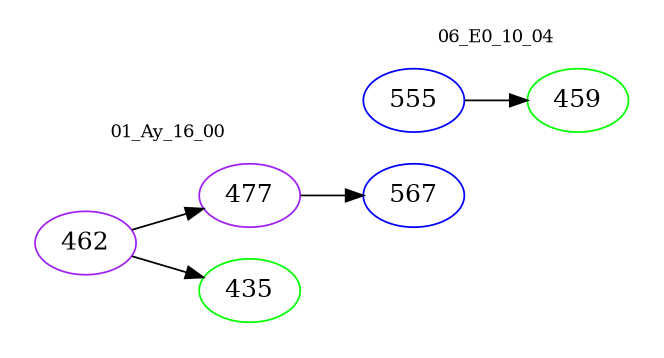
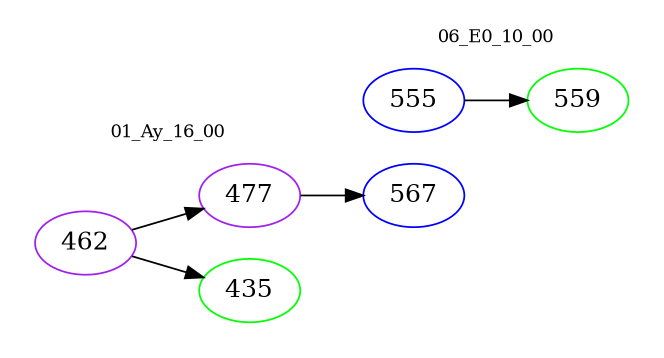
(496, 38) -> (496, 38)
(578, 100) -> (578, 100)
